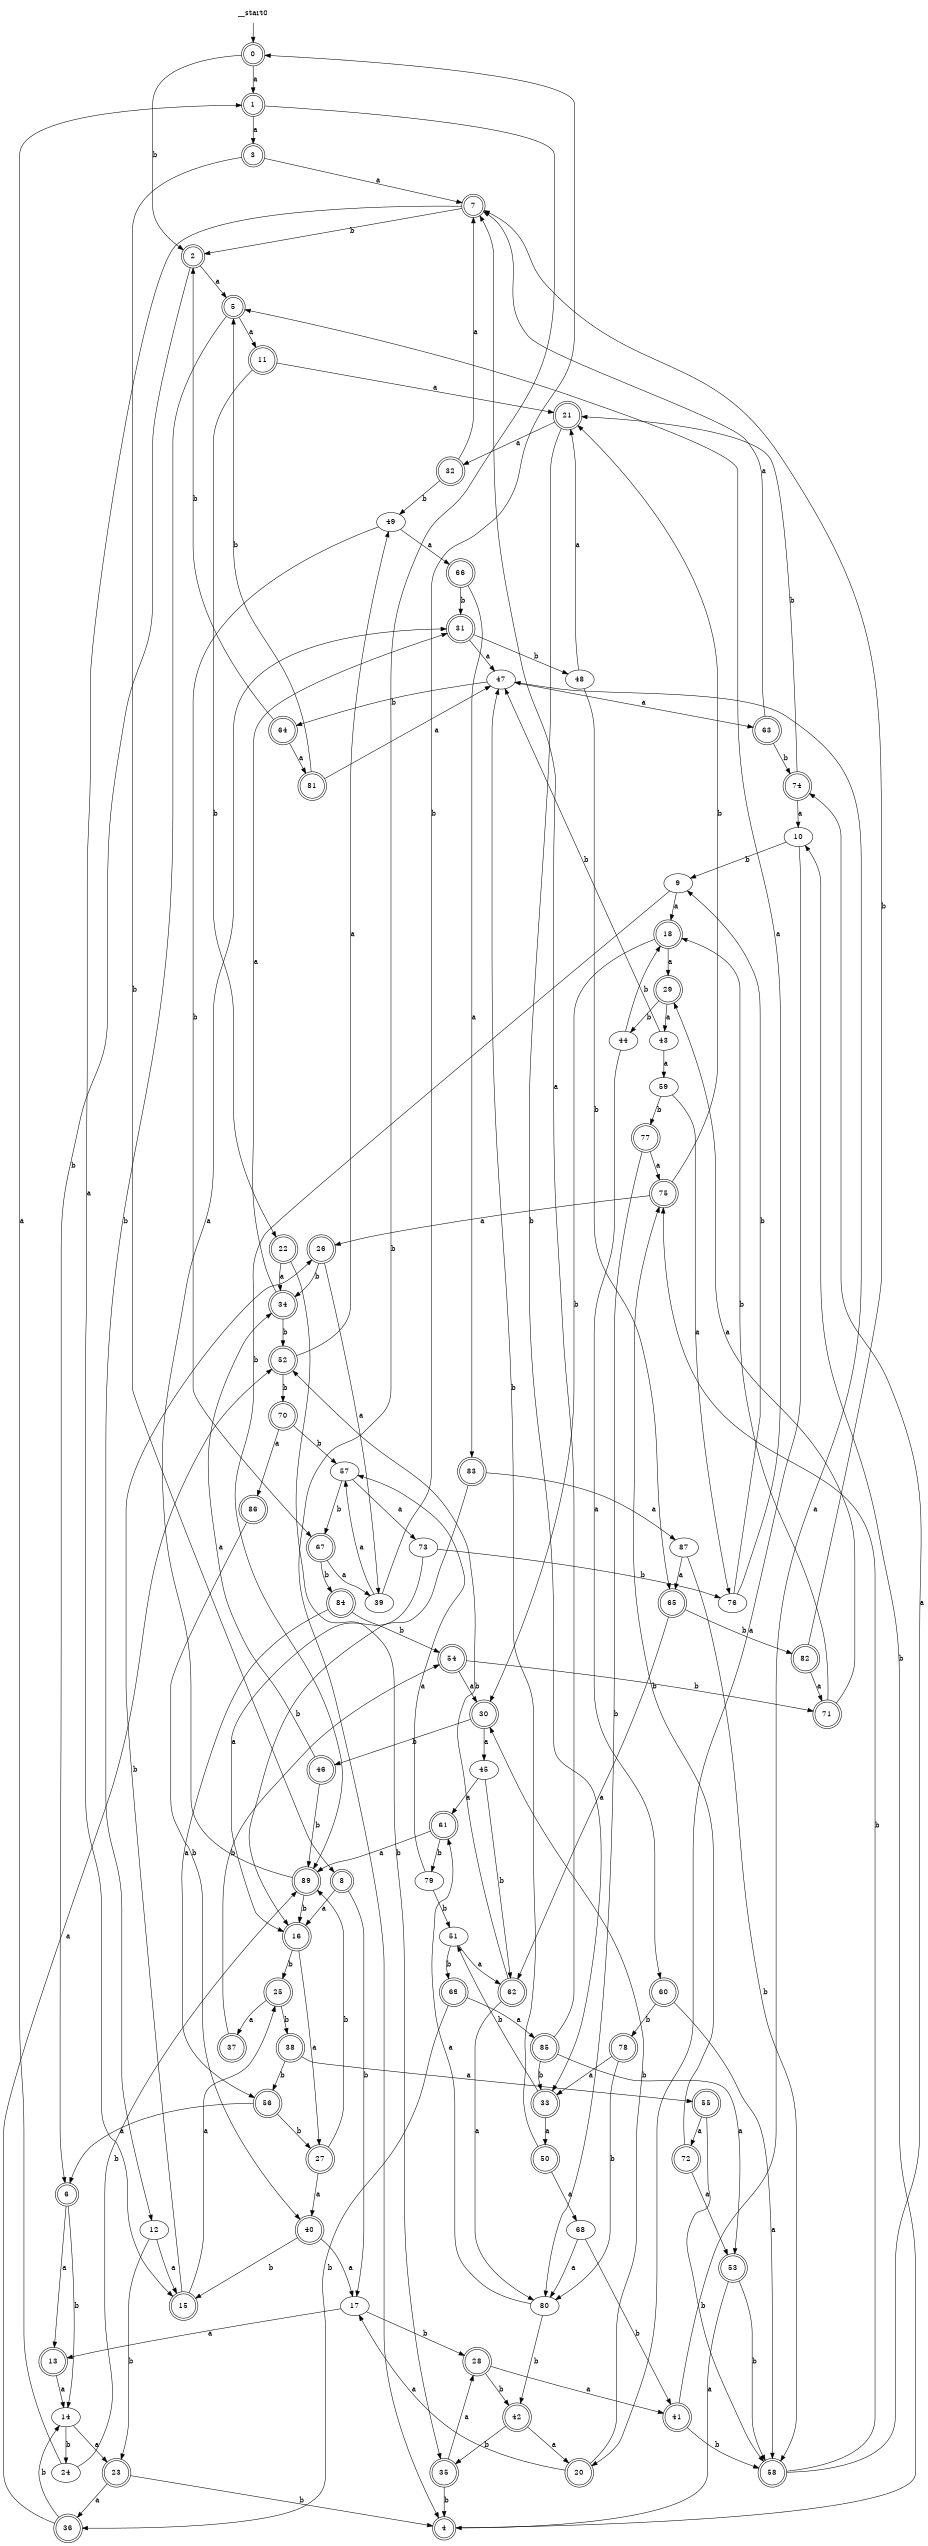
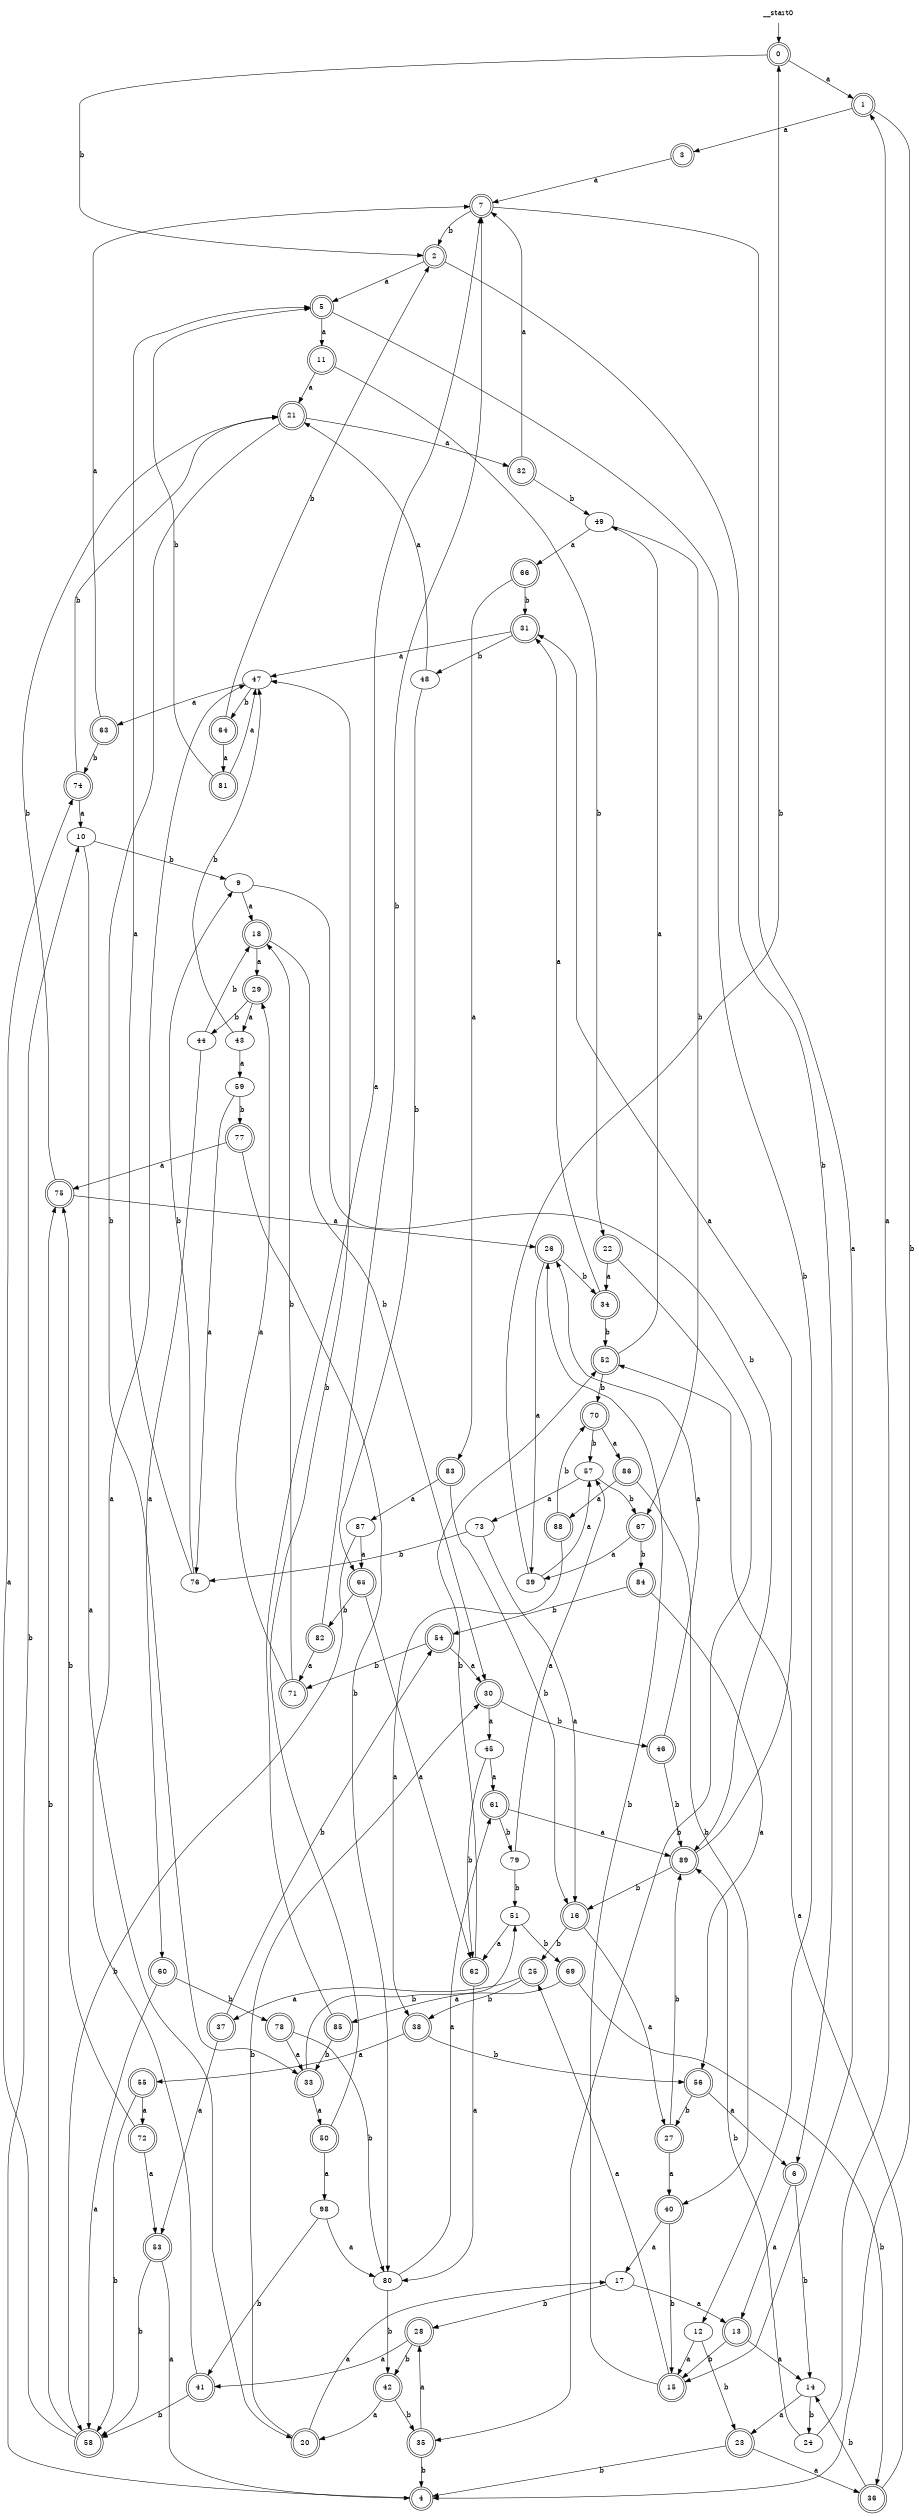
none -> (559, 1527)
(216, 1541) -> (693, 1469)
(342, 1881) -> none
(720, 2086) -> (190, 2135)
(581, 2230) -> (324, 2210)
none -> (704, 2360)
